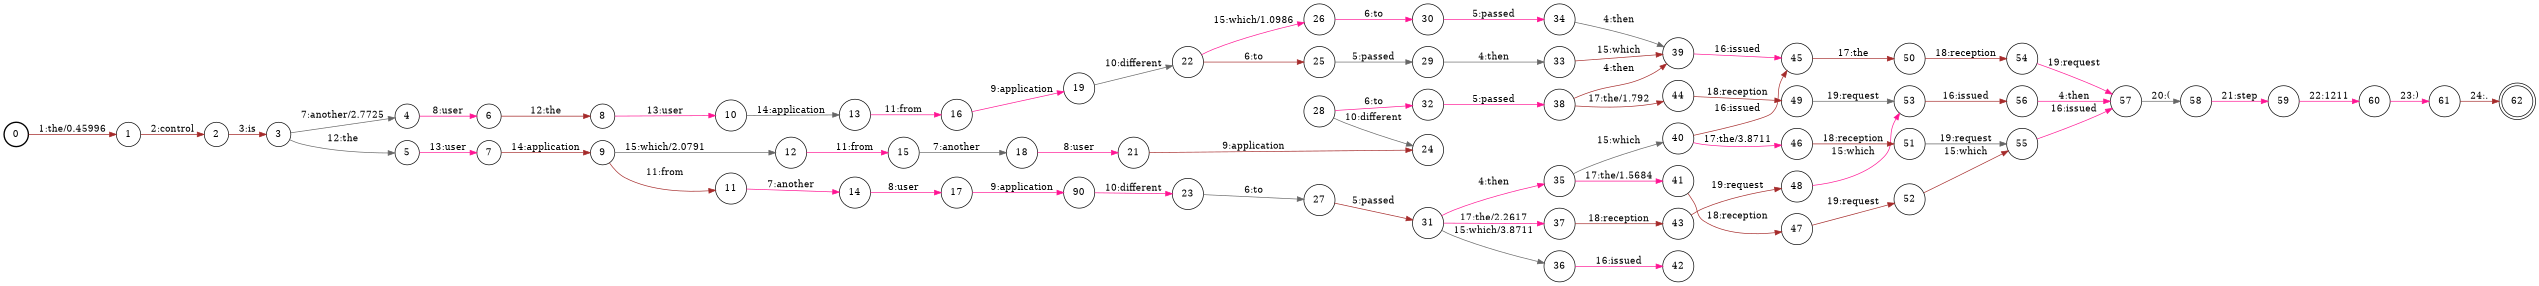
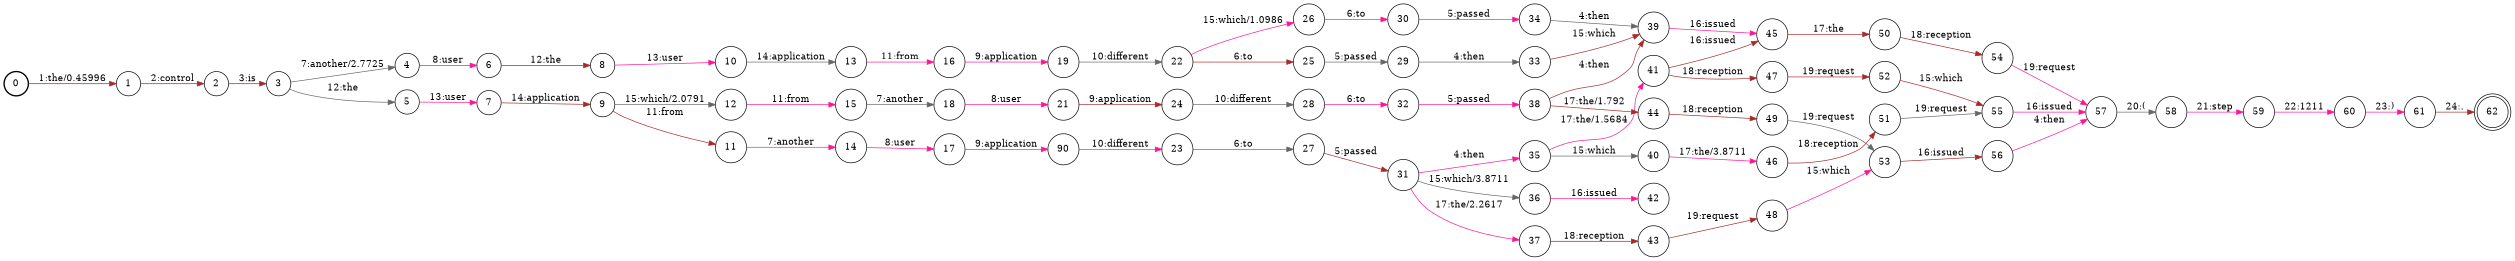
(1752, 121) -> (1711, 57)
(1370, 132) -> (1240, 105)
